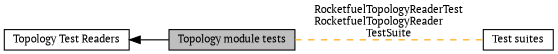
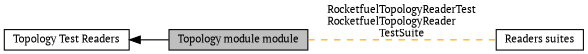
(232, 40) -> (238, 40)
(518, 40) -> (540, 40)
